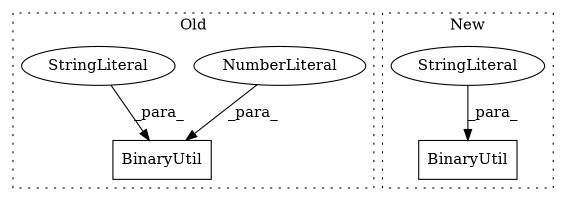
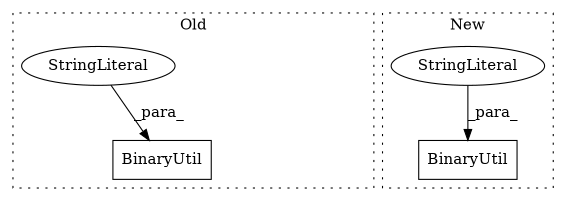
(280, 66) -> none
